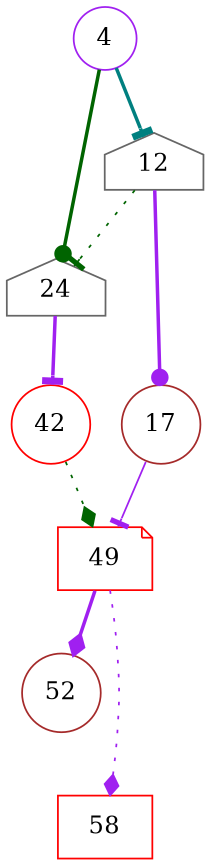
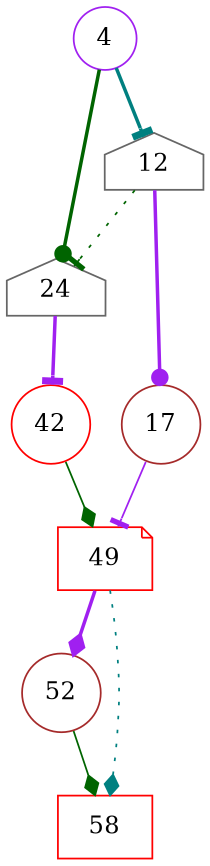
(75, 485) -> (75, 485)
(119, 682) -> (119, 682)
none -> (81, 753)
